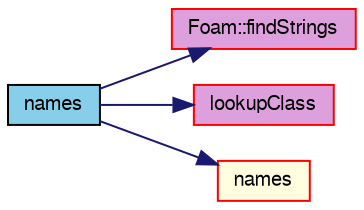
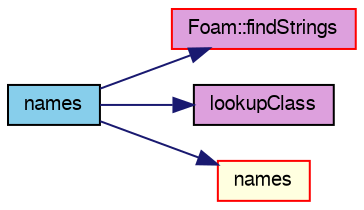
(264, 105) -> (264, 105)
